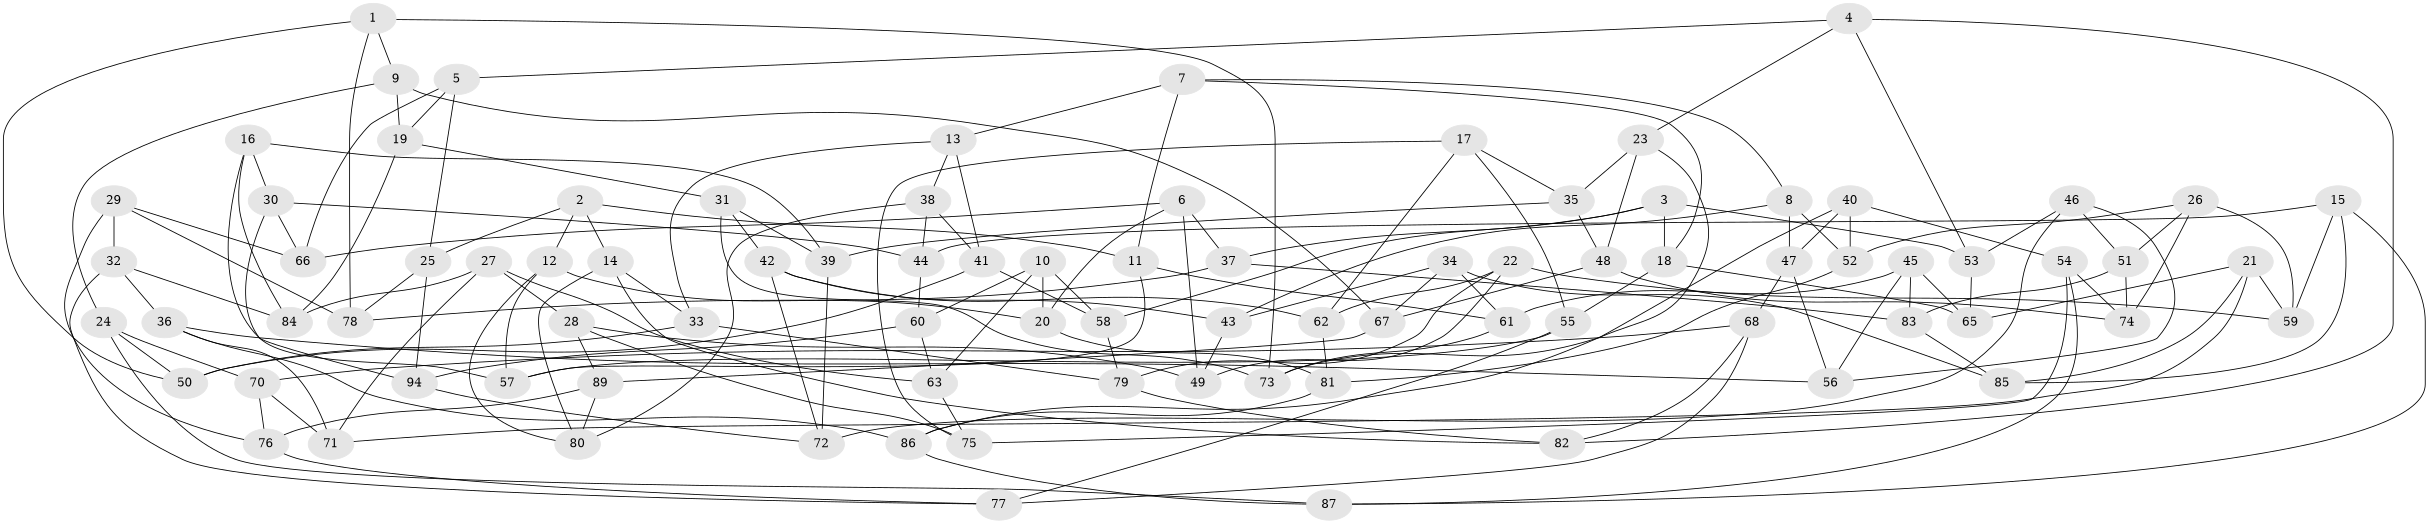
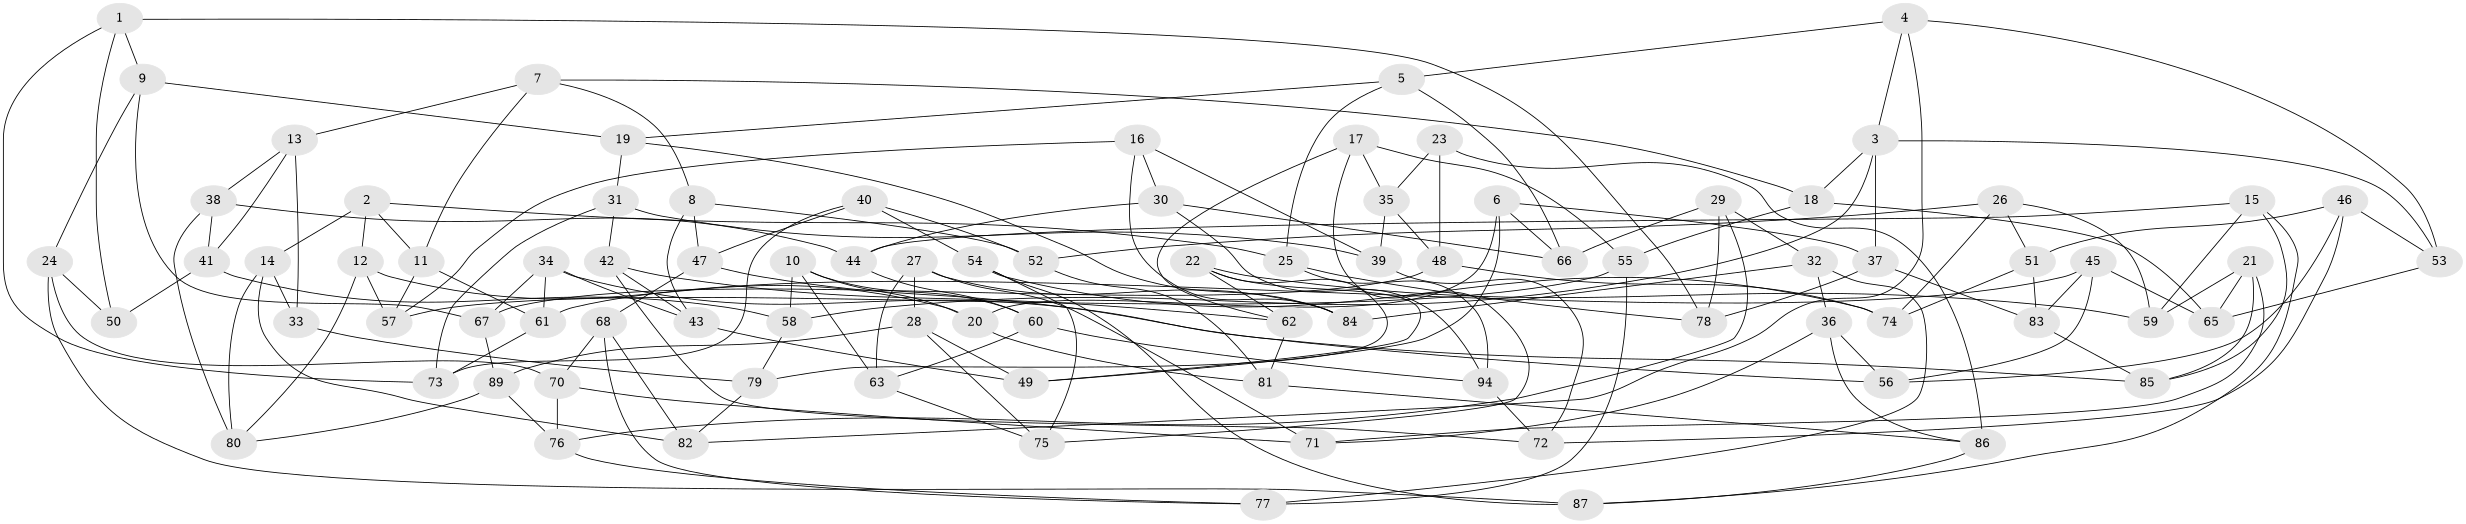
(1745, 79) -> (1890, 79)
(498, 346) -> none
